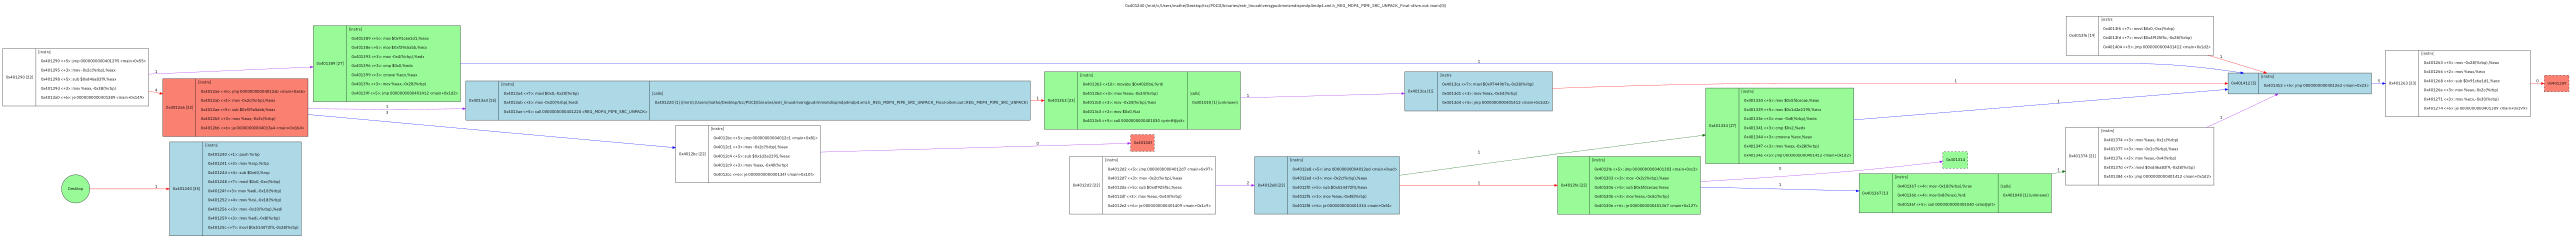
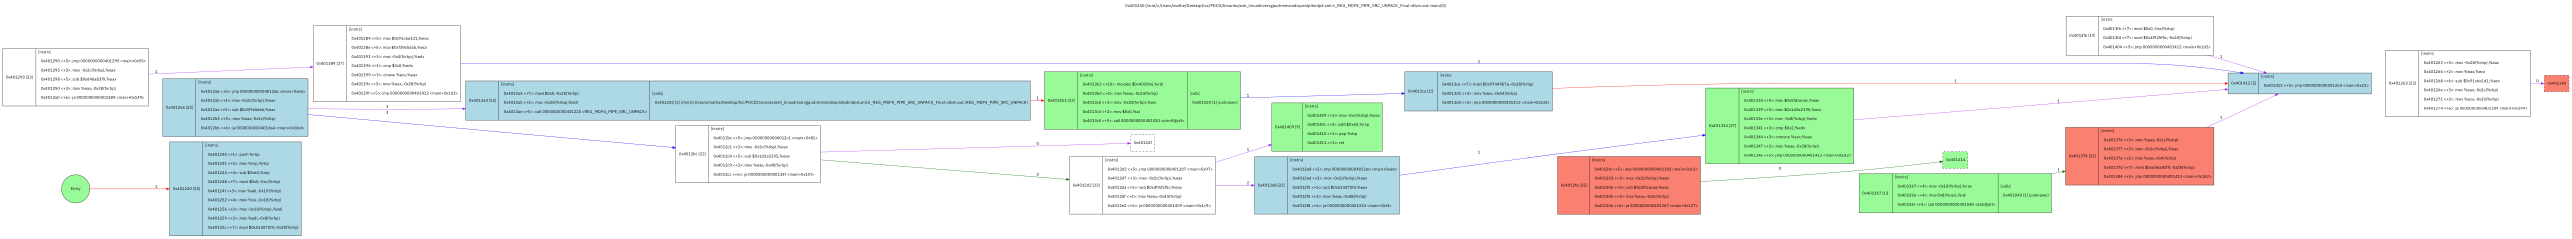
(387, 64) -> (387, 64)
(2236, 64) -> (2236, 64)
(2377, 83) -> none
(2536, 83) -> (2536, 83)
(154, 92) -> none
(1321, 96) -> (1321, 96)
(2039, 105) -> (2039, 105)
(235, 108) -> (235, 108)
none -> (1327, 127)
(1142, 143) -> (1142, 143)
(1551, 155) -> (1551, 155)
(2140, 156) -> (2140, 156)
none -> (943, 170)
(1820, 174) -> (1820, 174)
(1477, 185) -> none
(1629, 185) -> (1629, 185)
(76, 189) -> (76, 189)
(1778, 189) -> none
